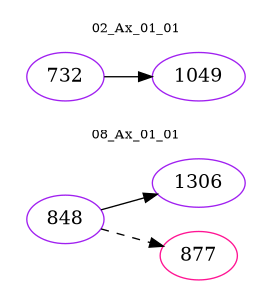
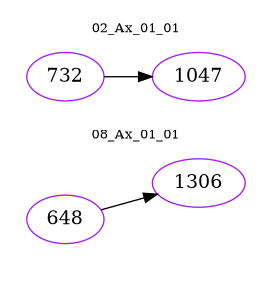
(199, 77) -> (199, 77)
(65, 219) -> (65, 219)
(199, 256) -> none
